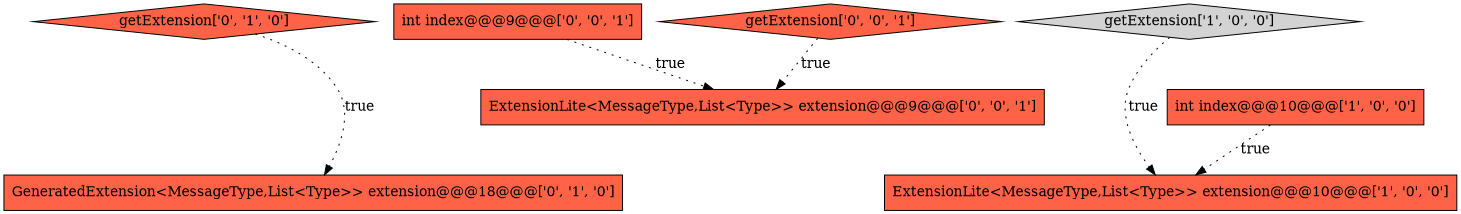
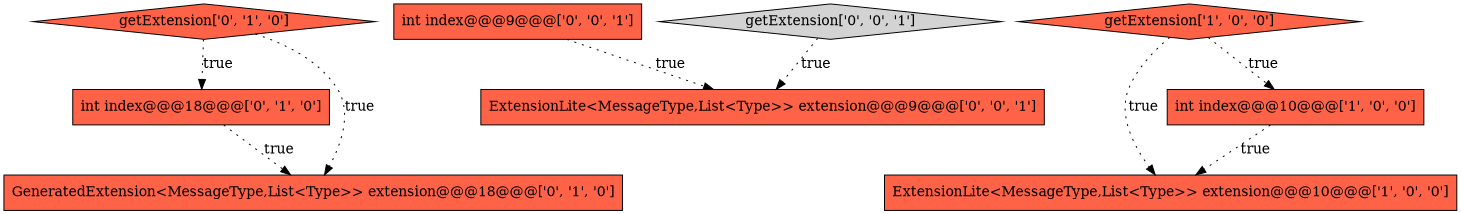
(830, 22) -> (830, 22)
(1189, 22) -> (1189, 22)
none -> (1237, 60)
none -> (201, 107)
